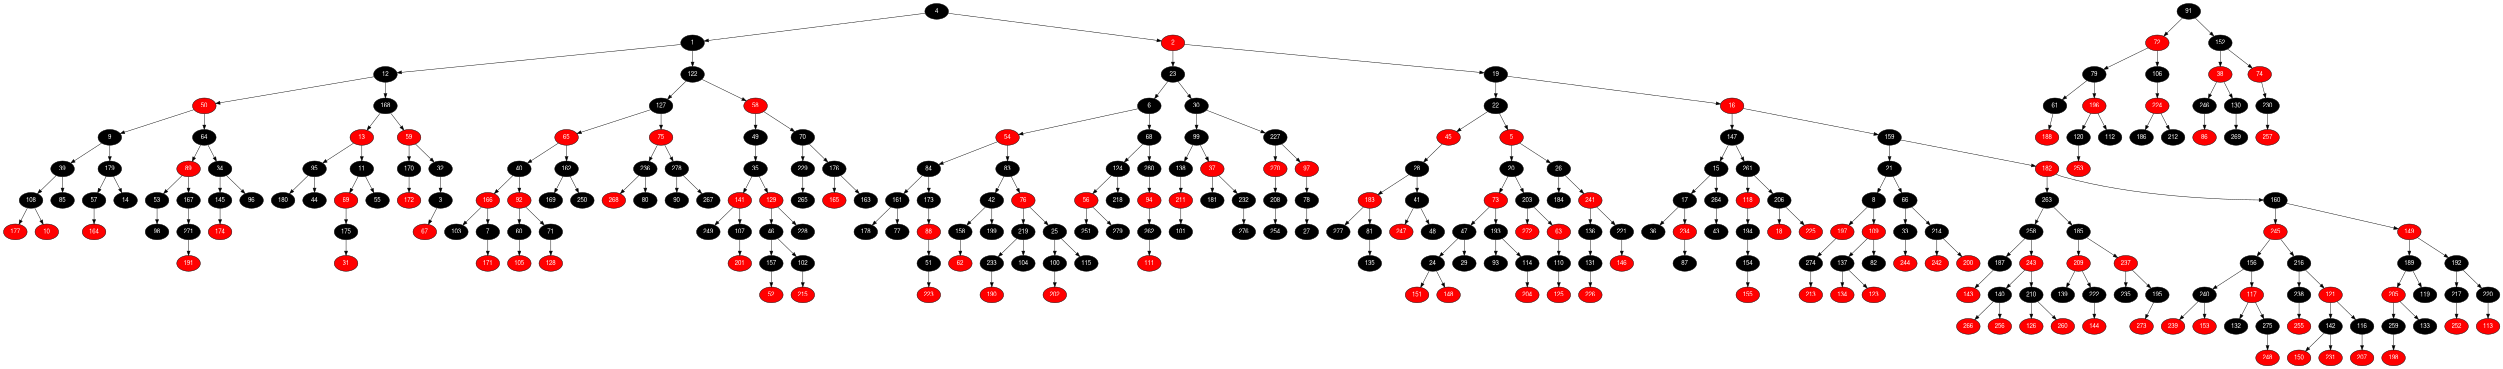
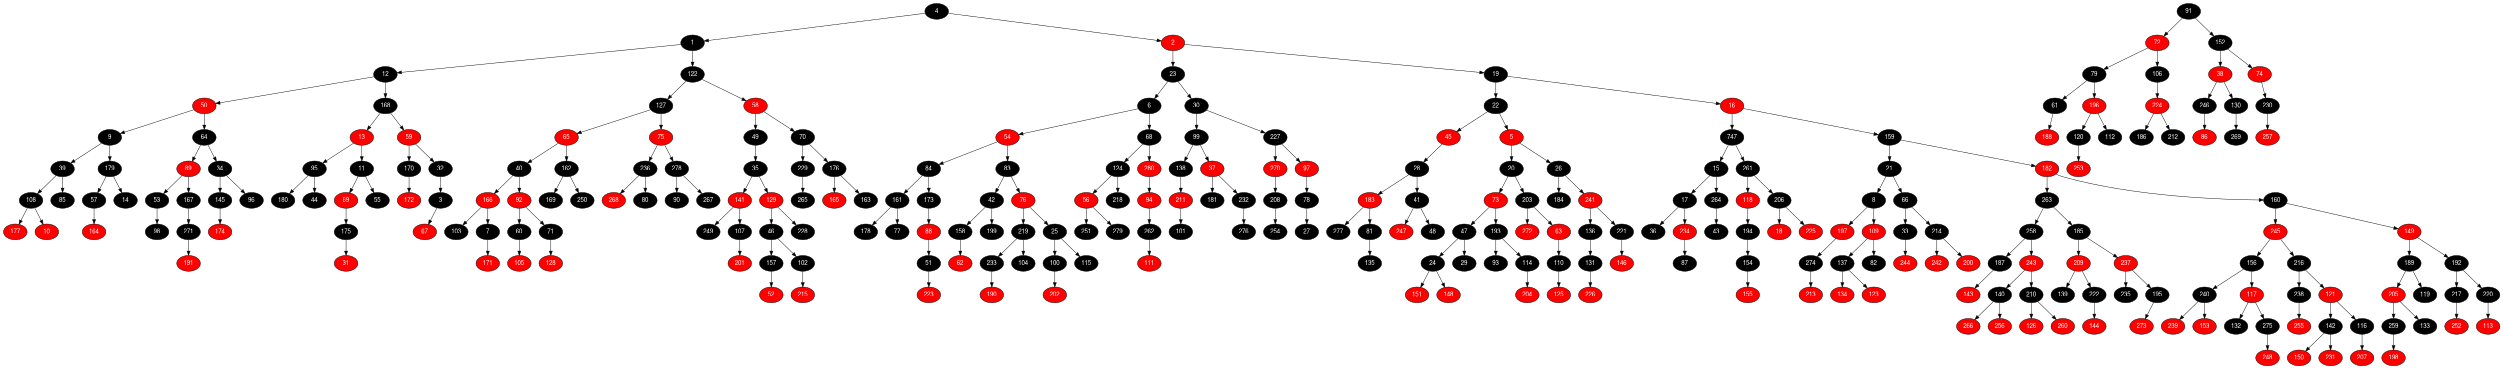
(1732, 137) -> (1732, 137)
(1149, 169) -> (1149, 169)
